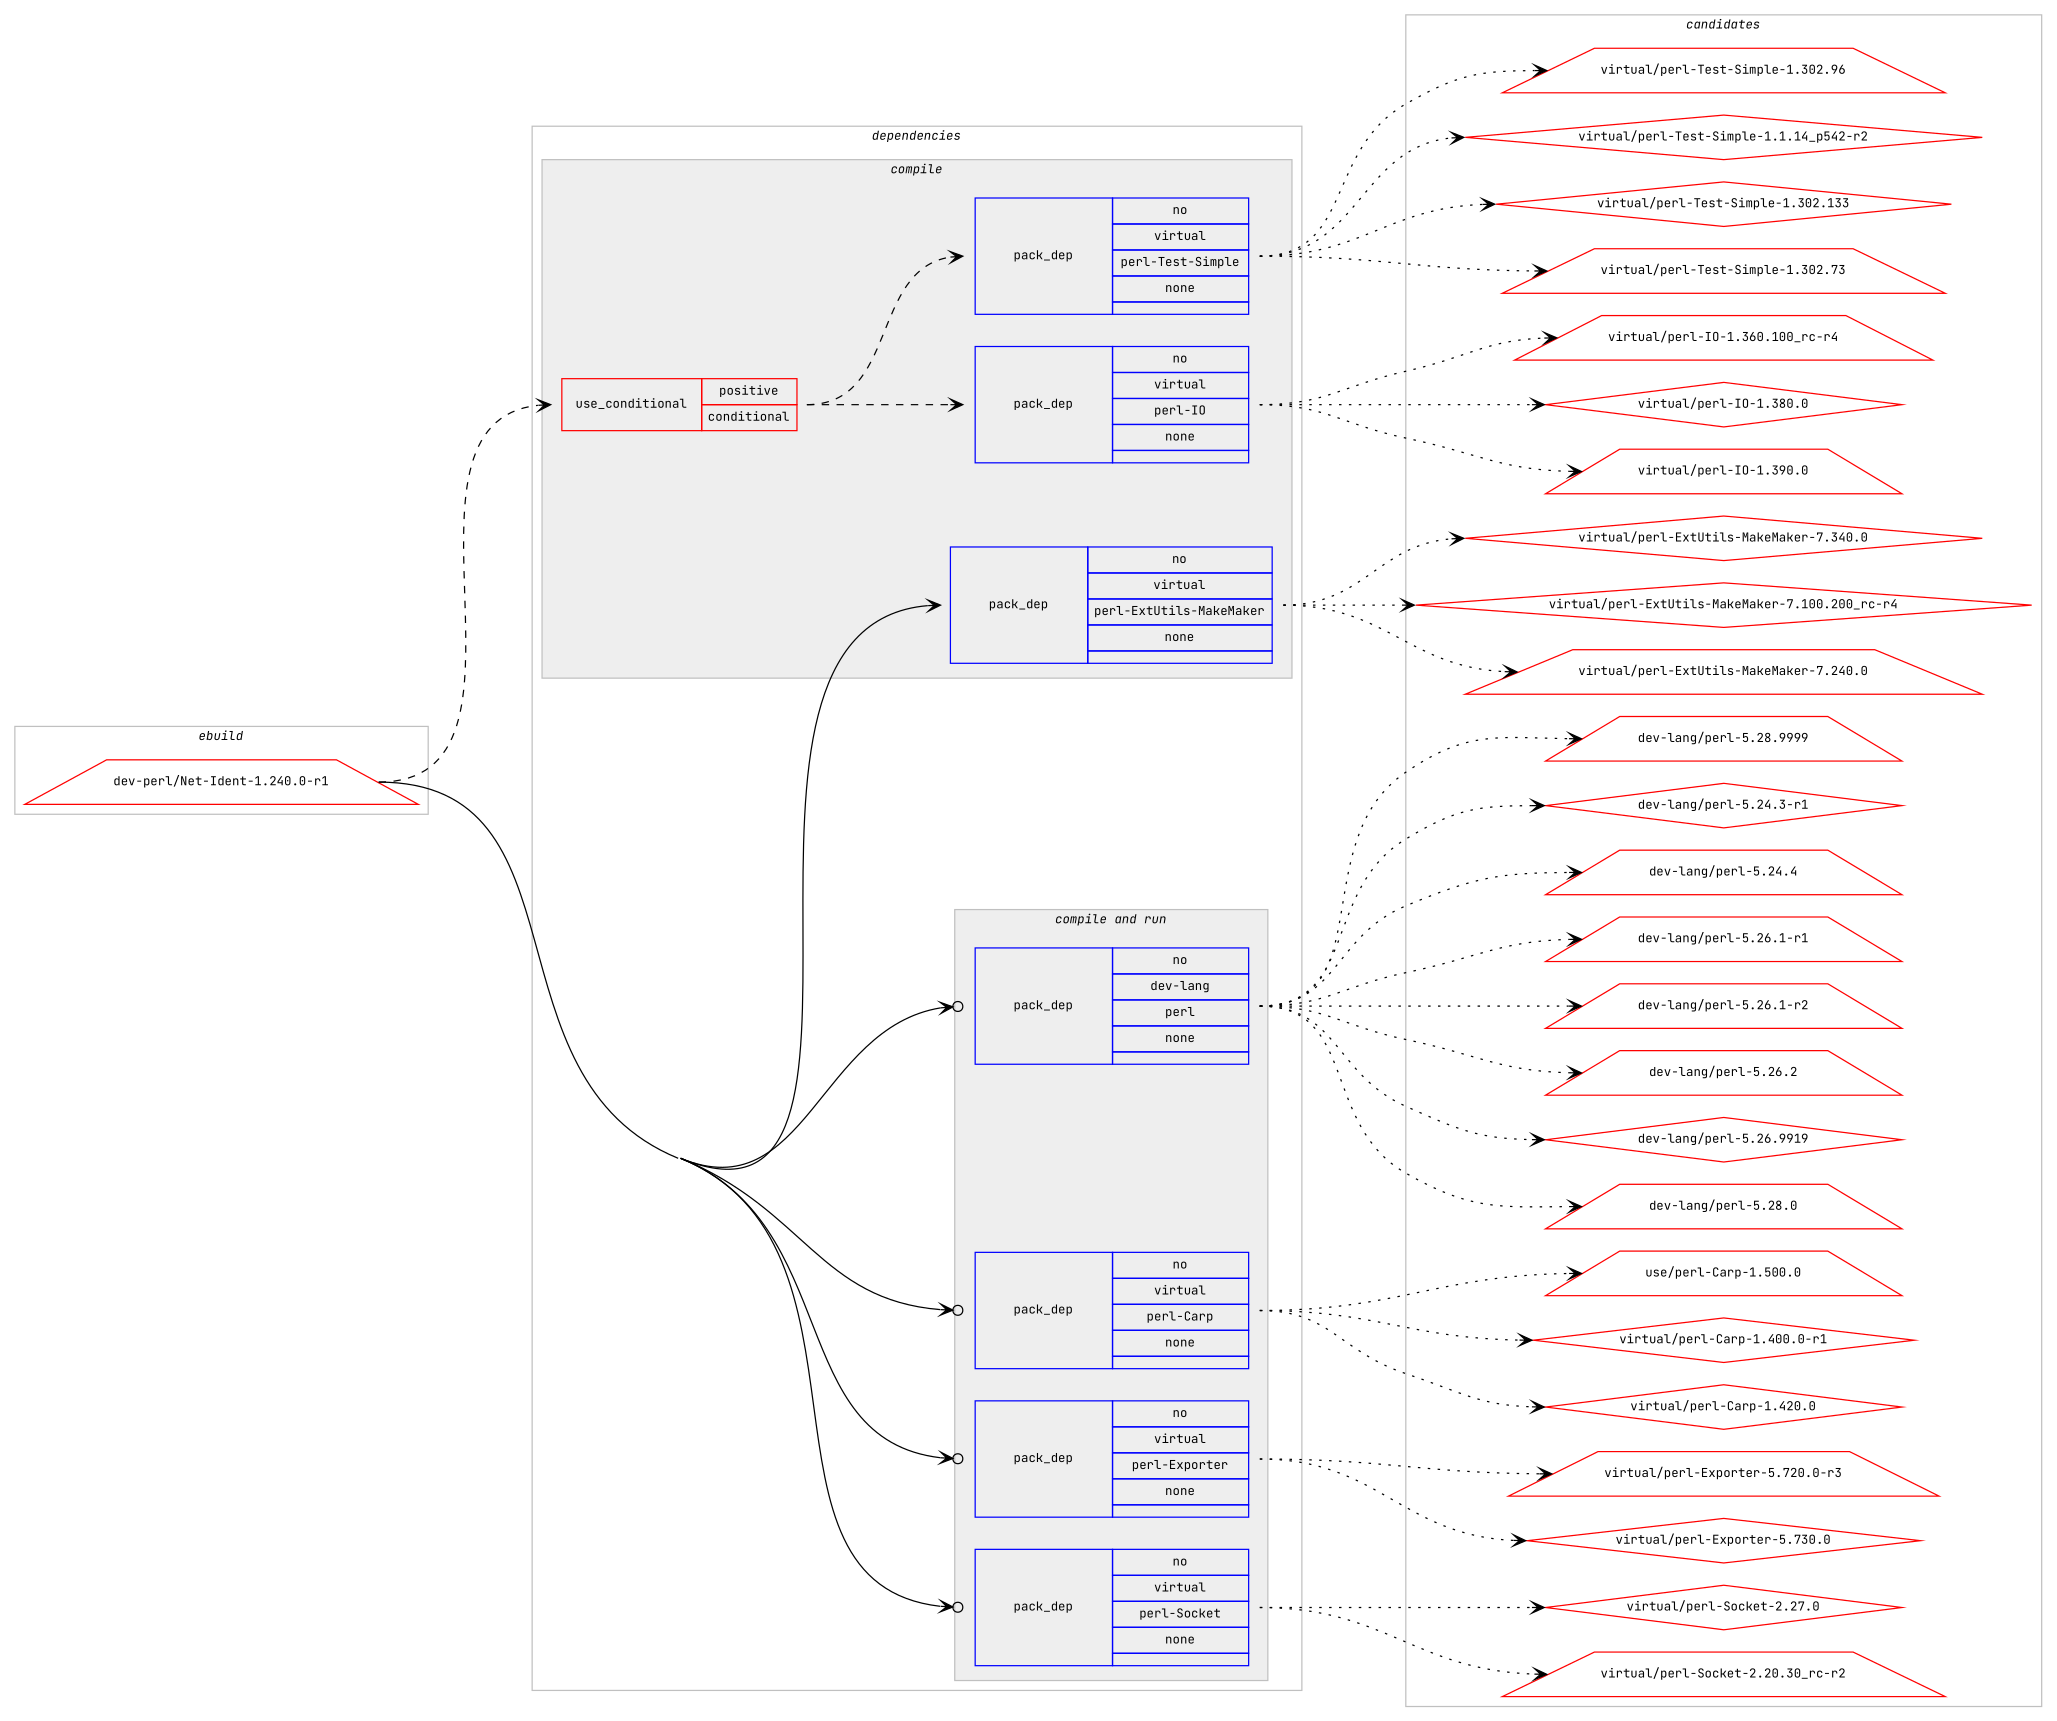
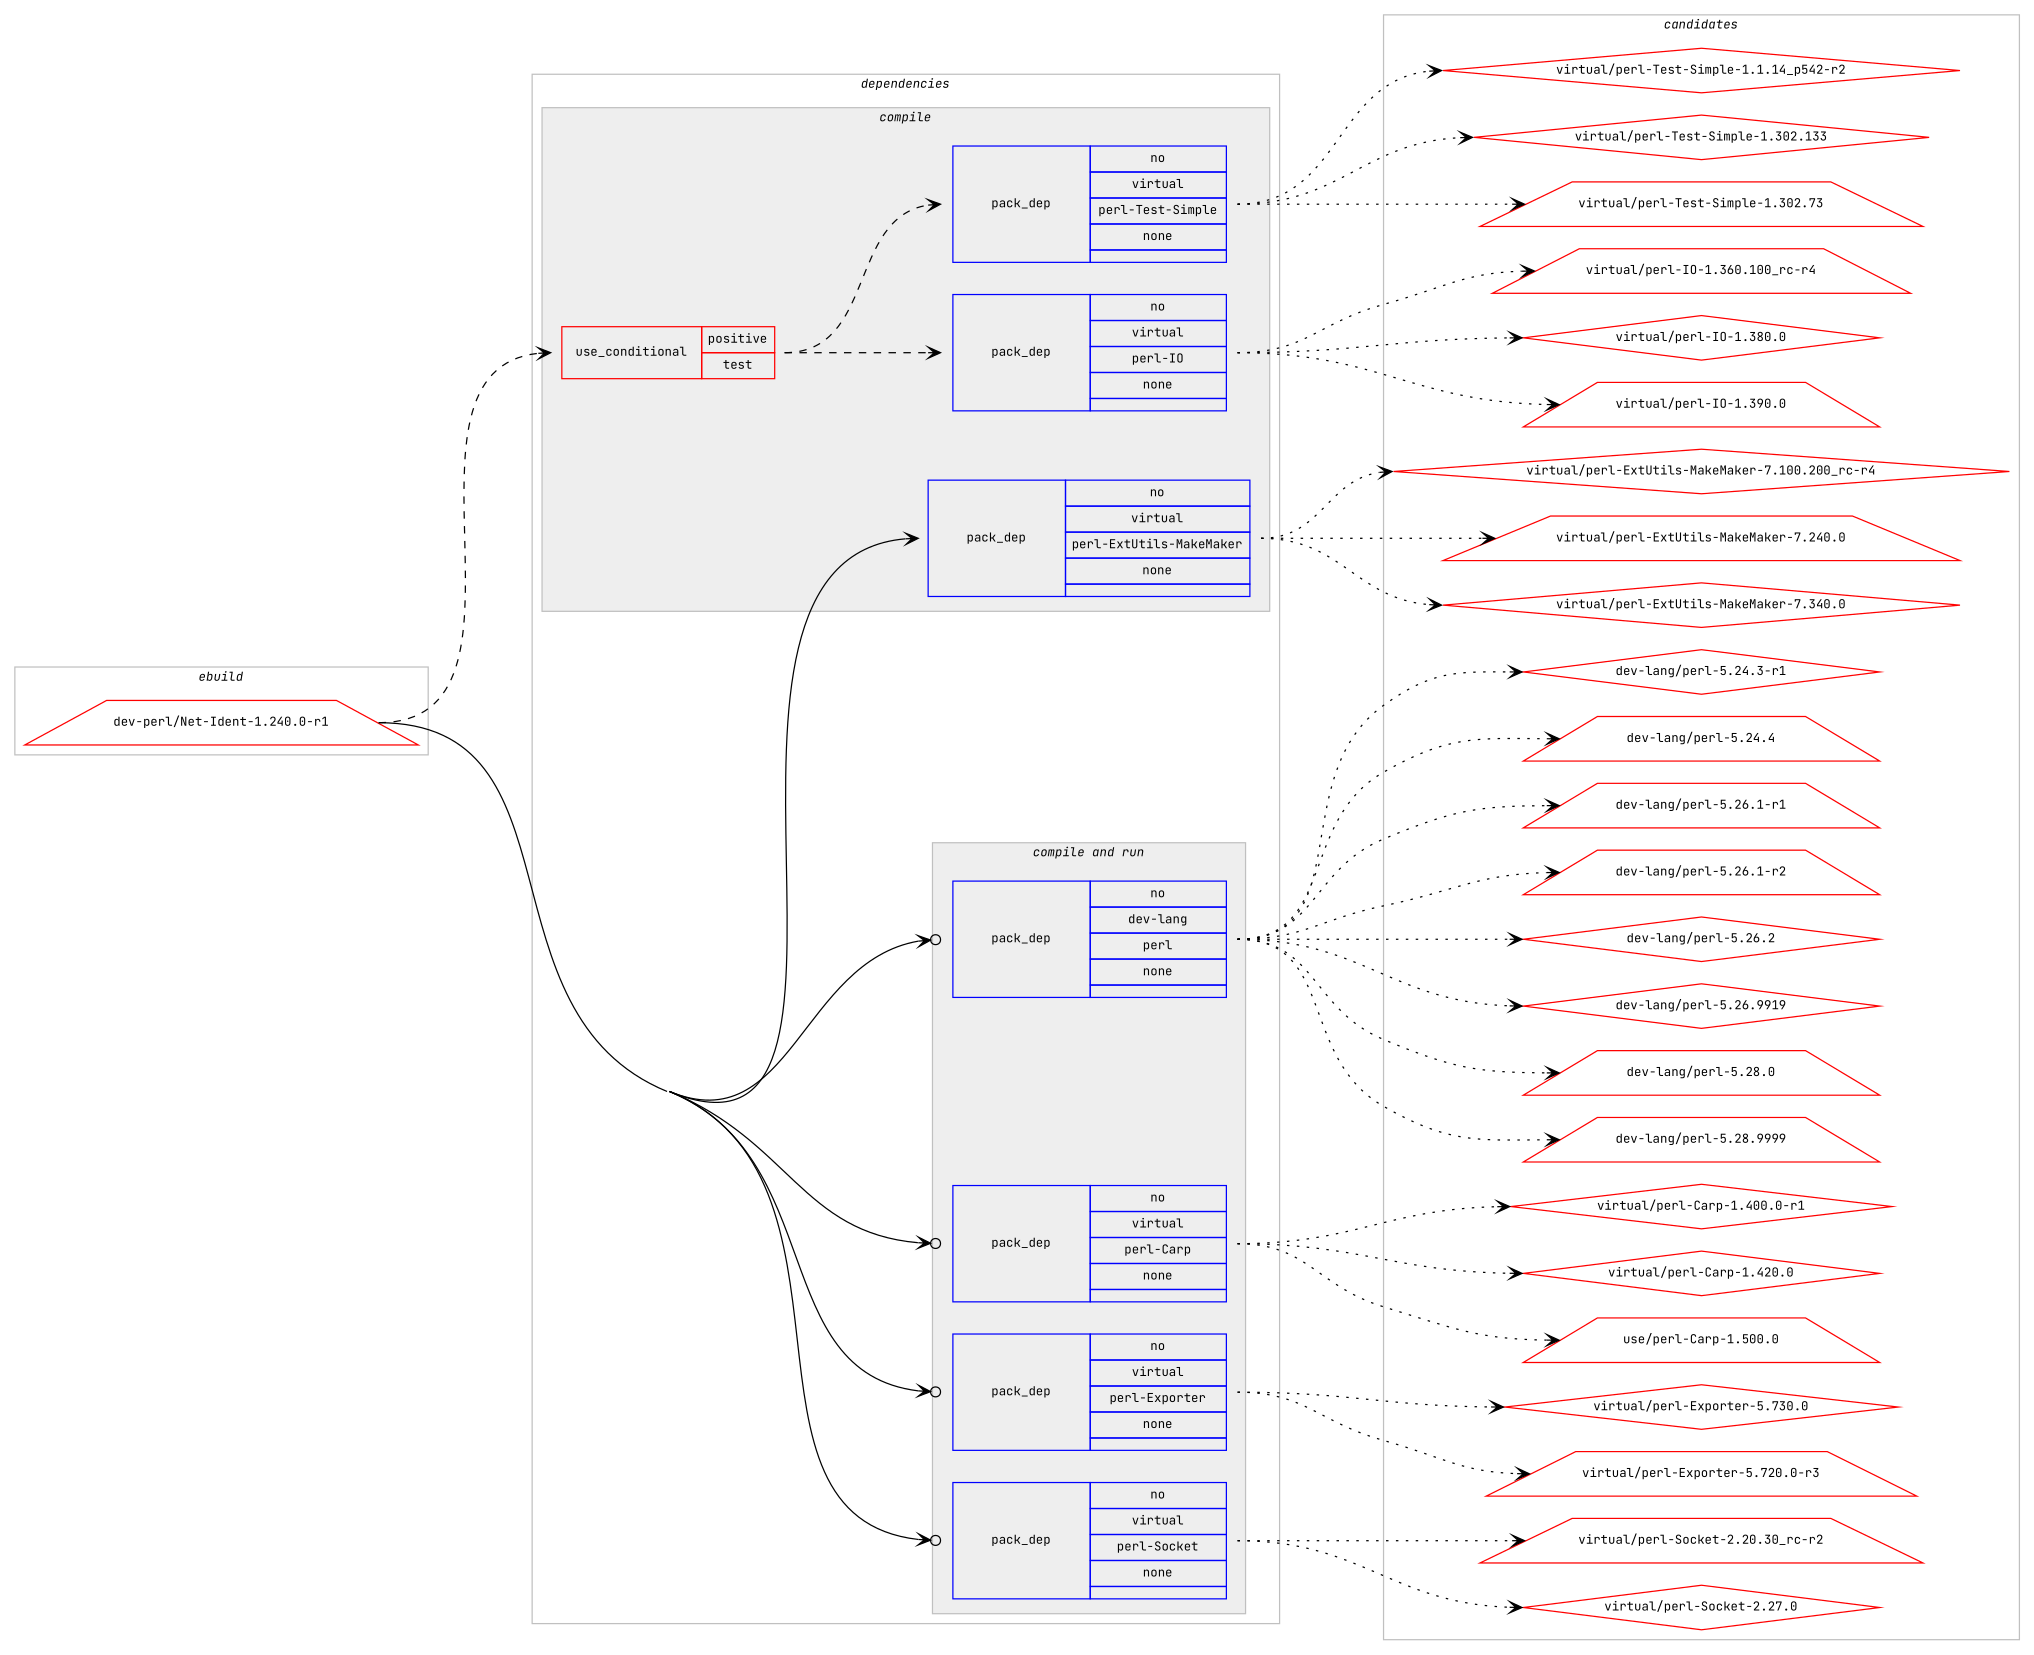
(1724, 71) -> none
(749, 417) -> (738, 365)
(1724, 1073) -> (1701, 939)
